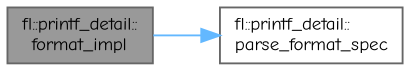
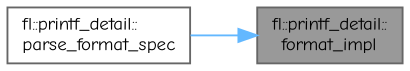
(177, 35) -> (214, 35)
